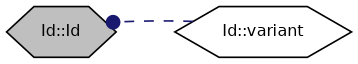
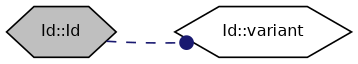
(157, 21) -> (143, 43)
